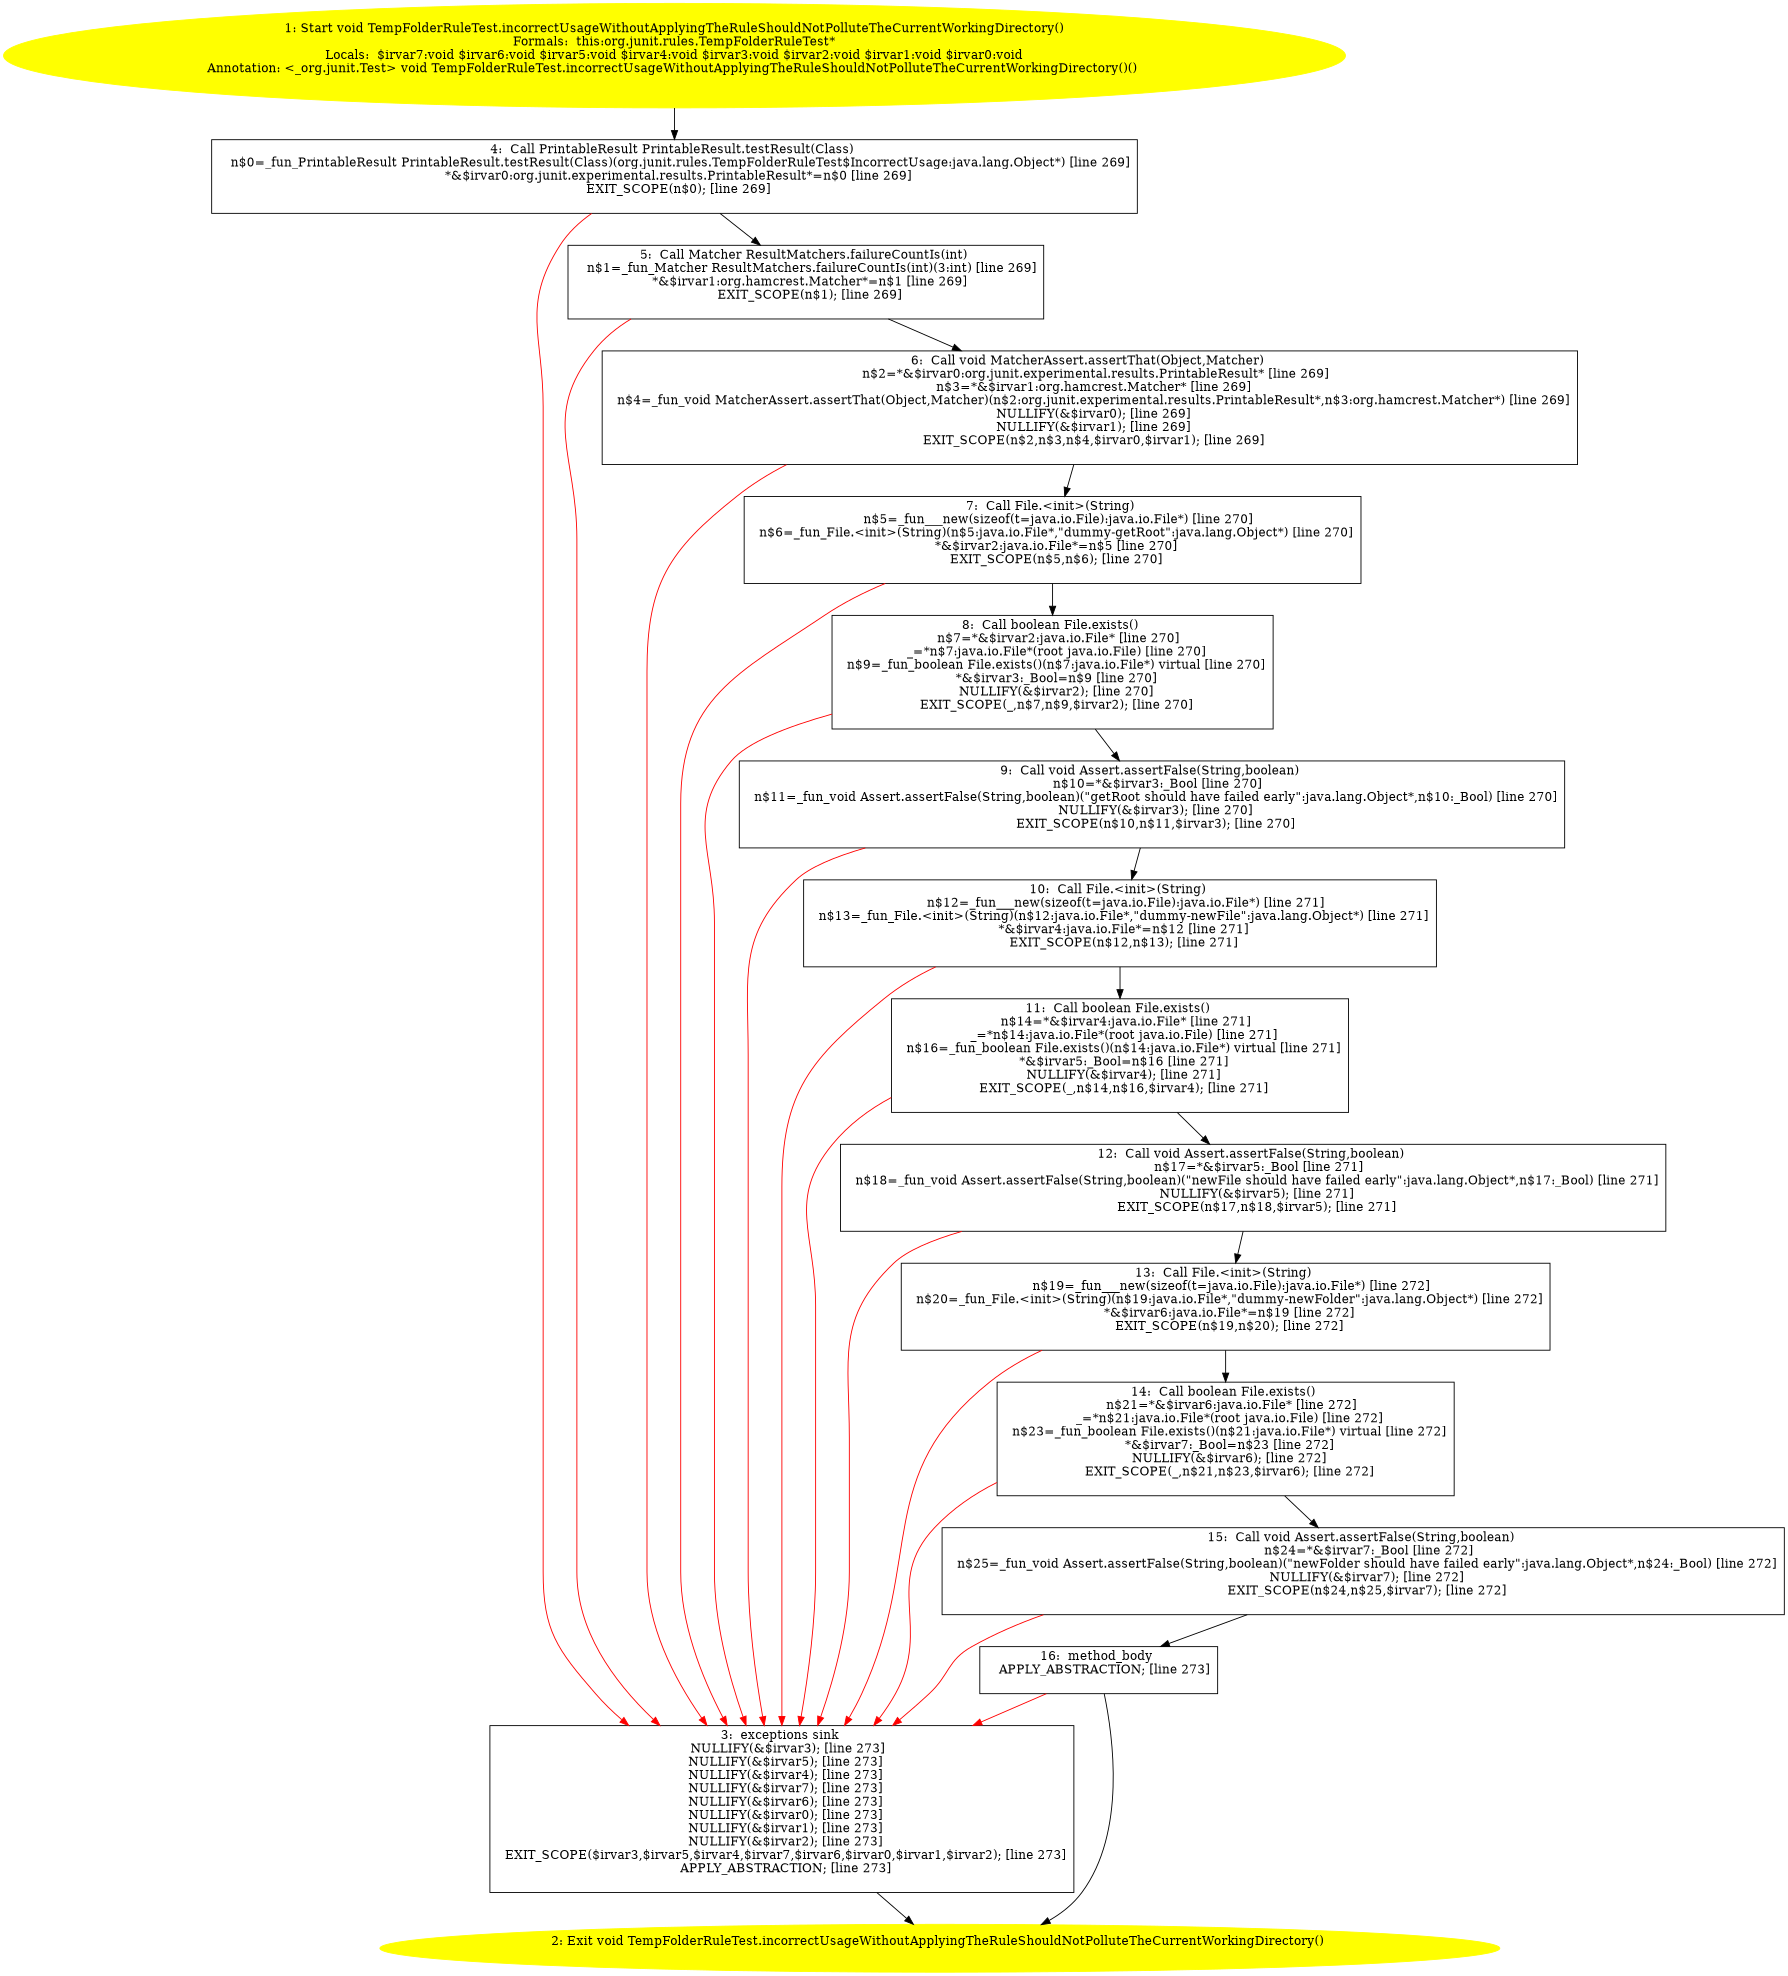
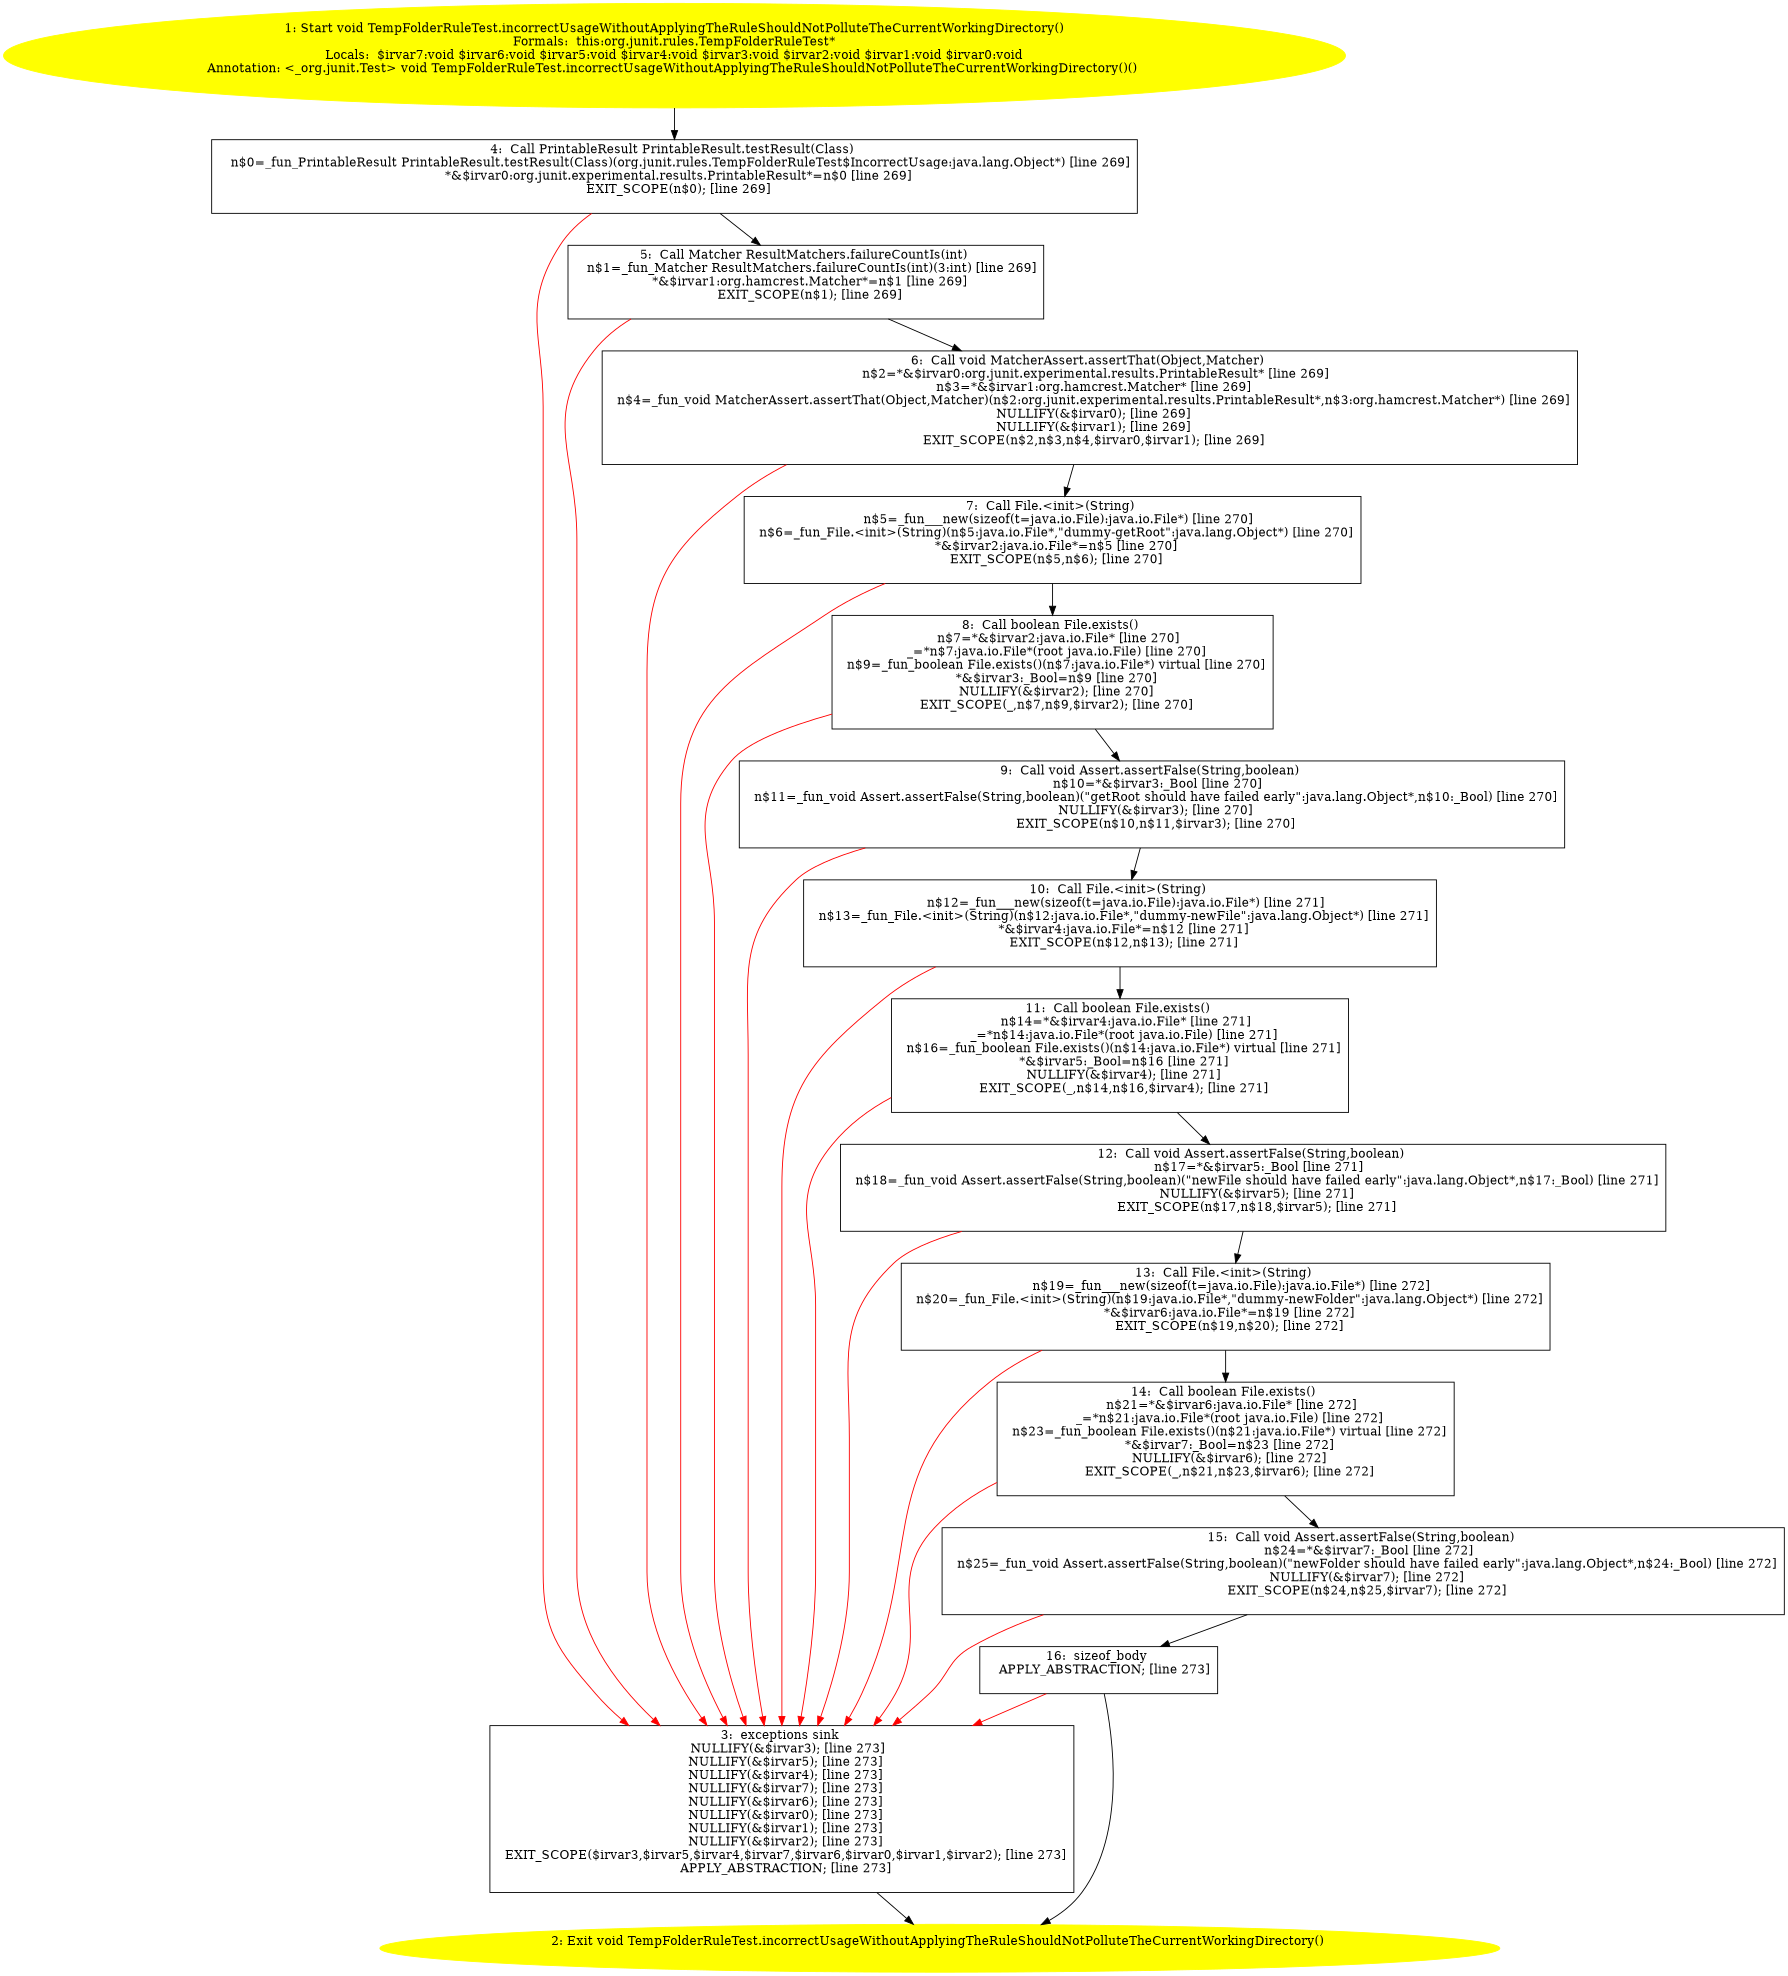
(1099, 1670) -> (1099, 1670)
